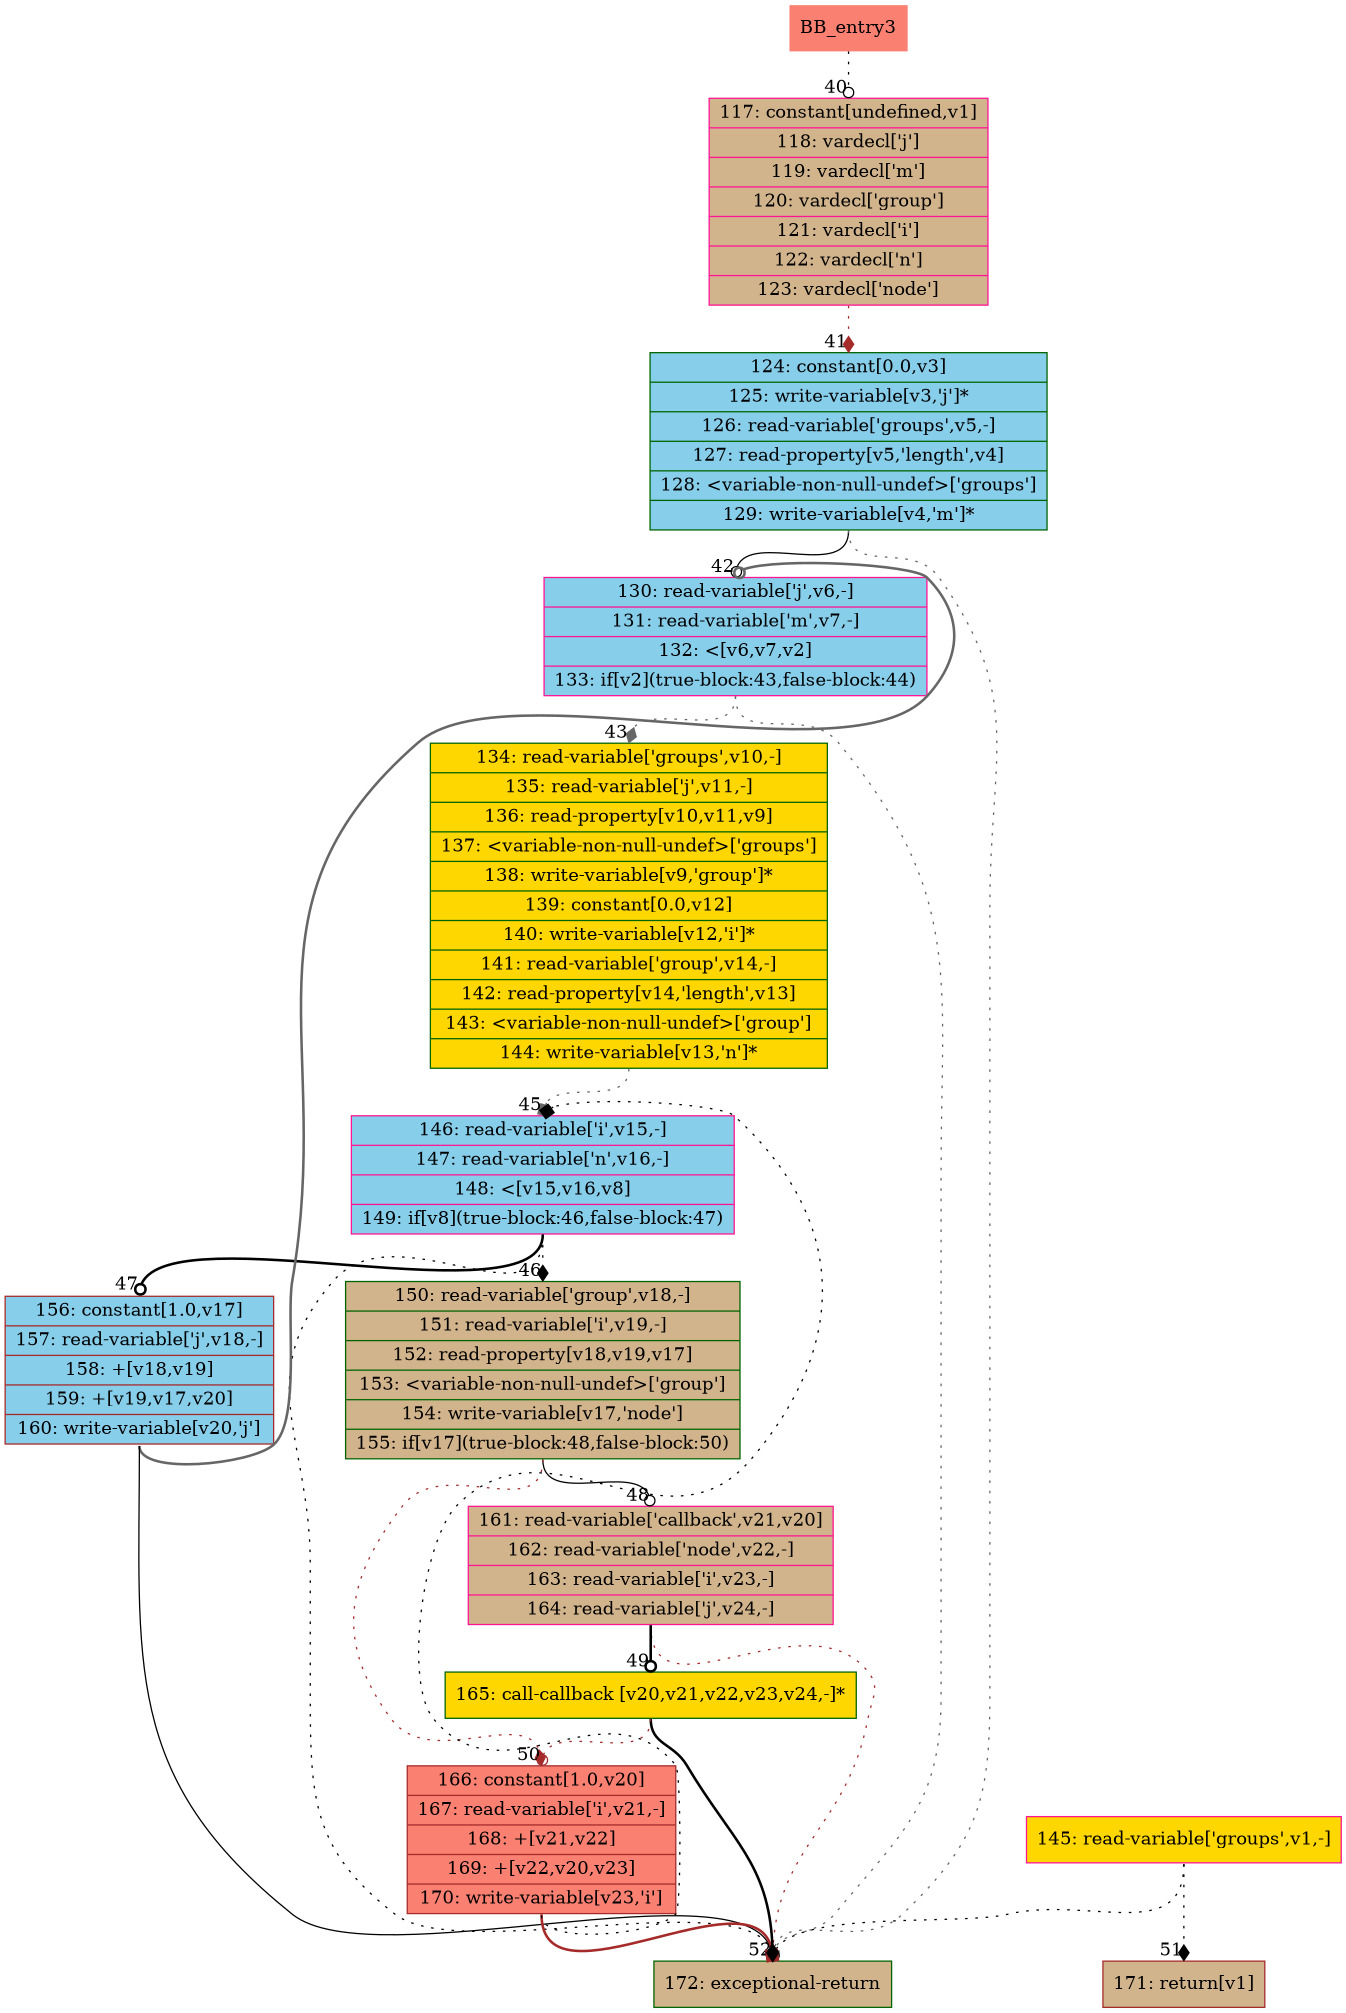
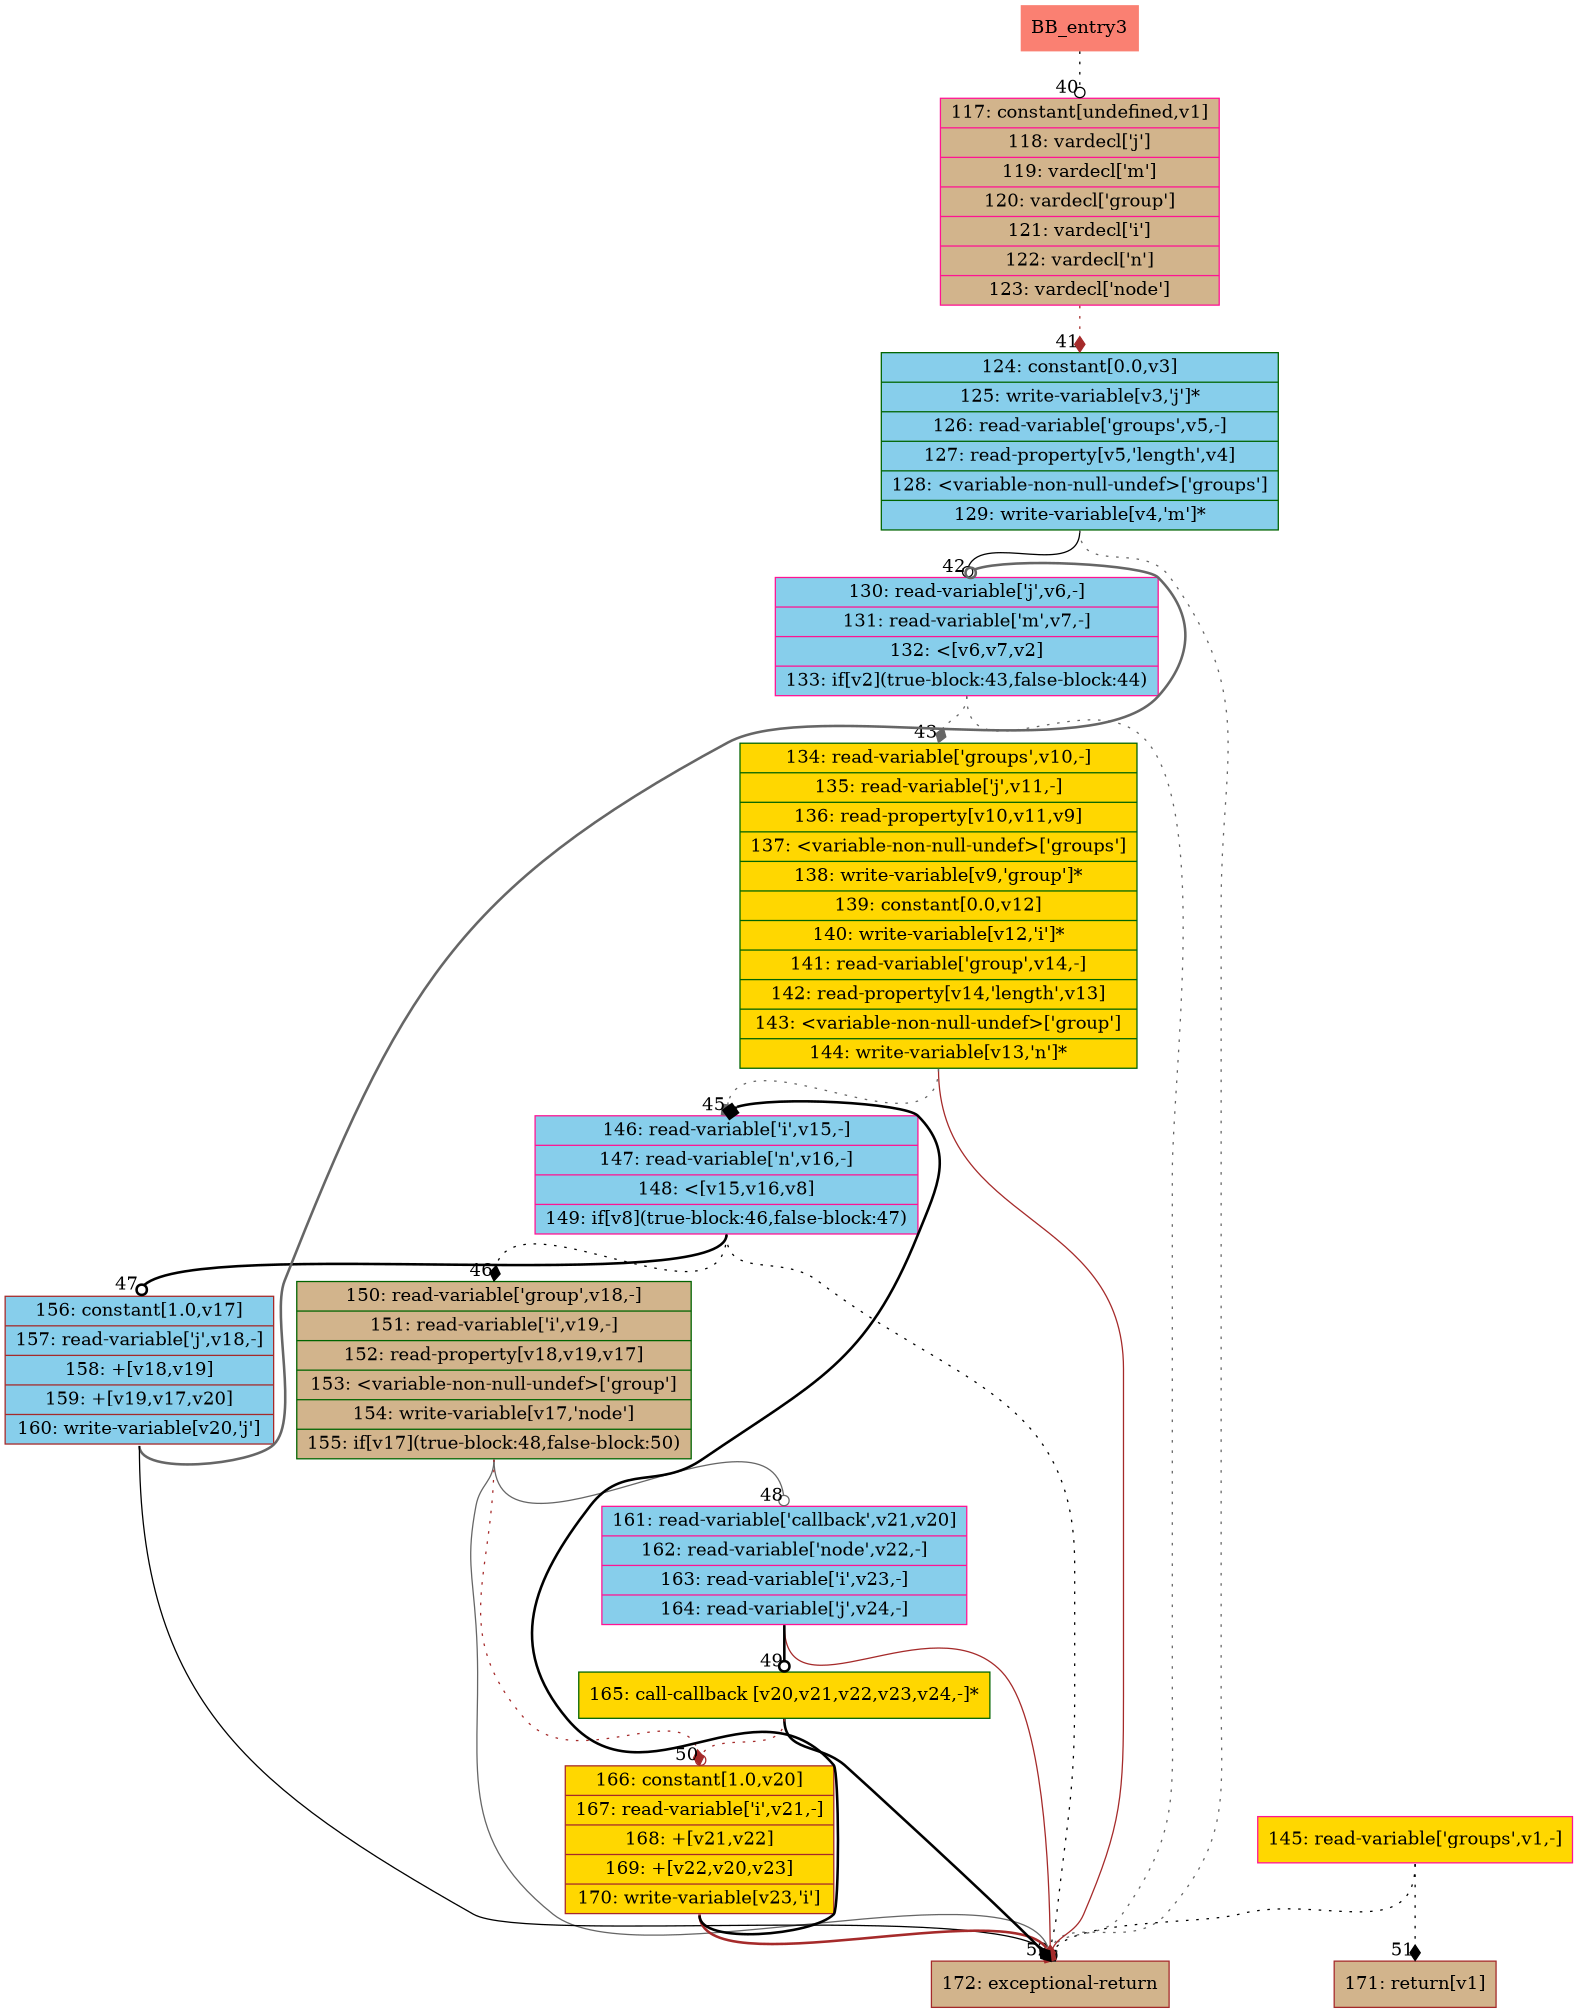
(502, 1479) -> (571, 1532)
(592, 1483) -> (586, 1497)
none -> (1123, 1485)
(651, 1565) -> (784, 1565)
(874, 1694) -> (1010, 1685)
(542, 1840) -> (700, 1840)
none -> (545, 1907)
(773, 1984) -> (1050, 1984)
